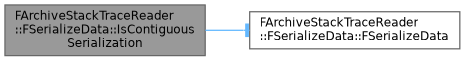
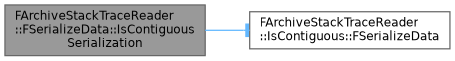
(355, 30) -> (350, 30)
